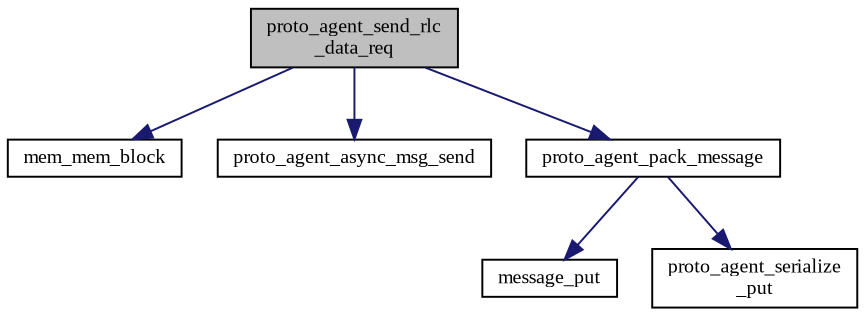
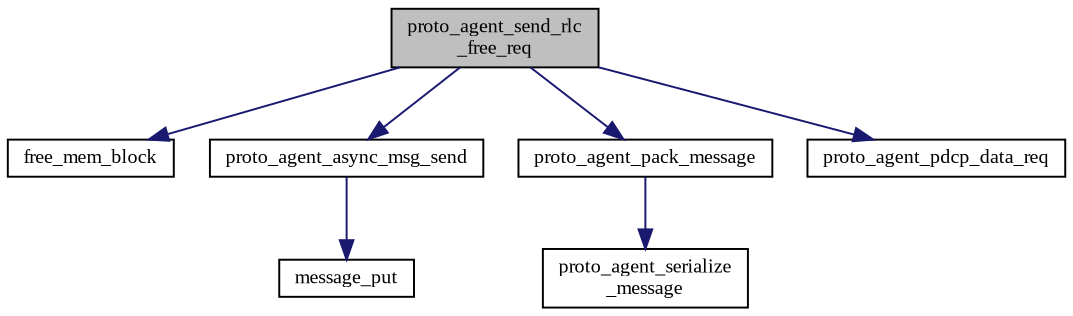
(354, 38) -> (495, 38)
(95, 158) -> (91, 158)
none -> (936, 158)
(608, 211) -> (347, 208)
(755, 278) -> (645, 278)
